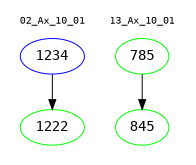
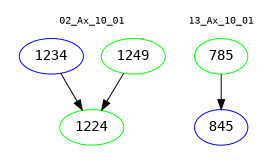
none -> (133, 56)
(52, 127) -> (92, 127)
(142, 127) -> (221, 127)
